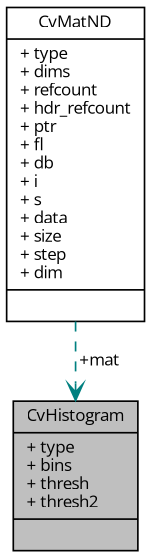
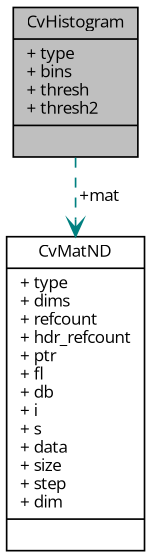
(76, 353) -> (76, 189)
